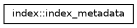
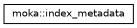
(69, 14) -> (69, 14)
